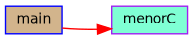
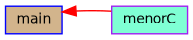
(80, 29) -> (94, 11)
